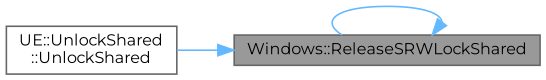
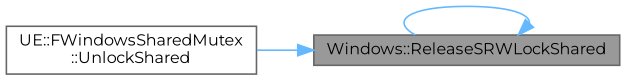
(92, 50) -> (131, 50)
